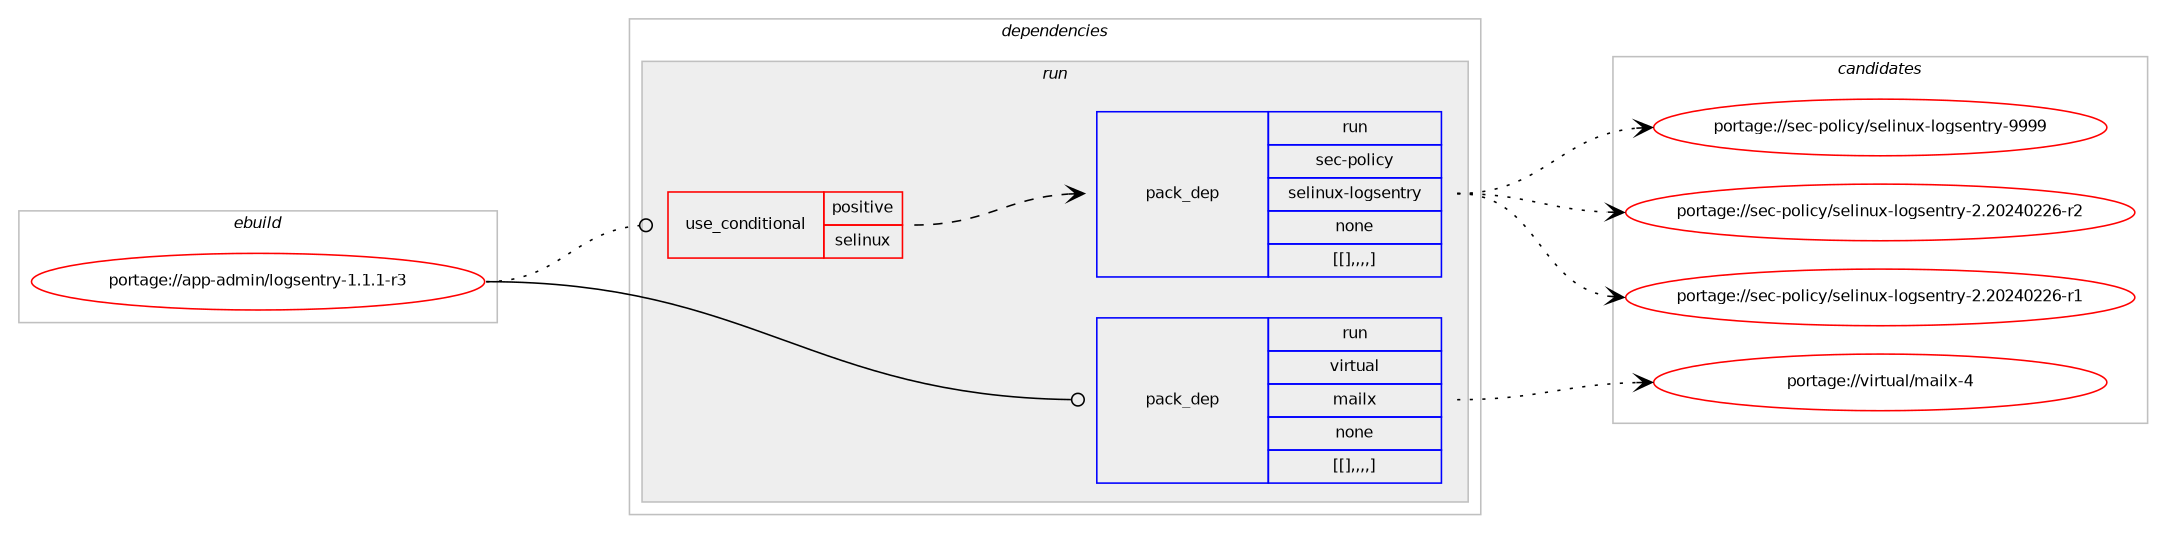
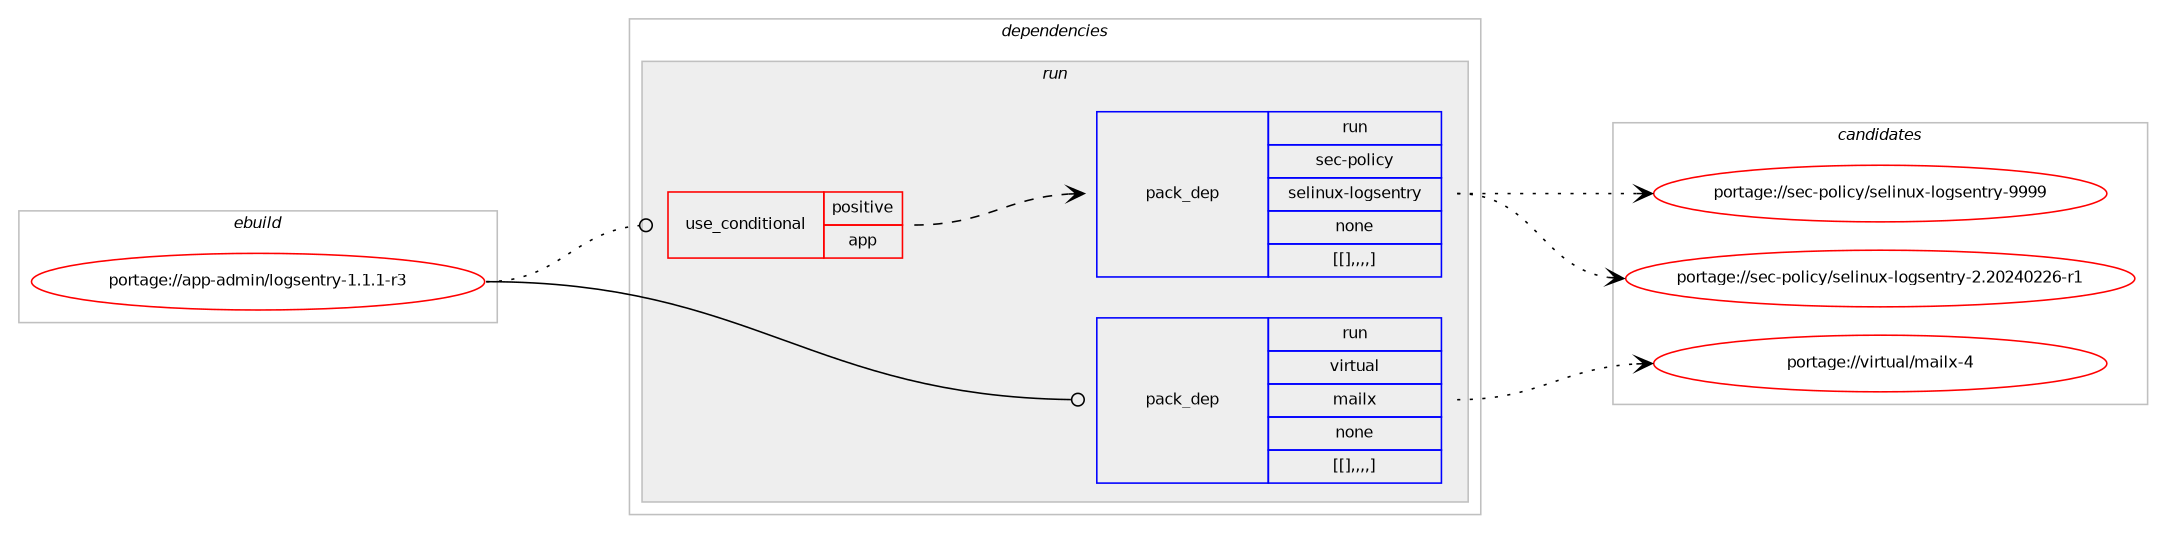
(1880, 212) -> none
(863, 241) -> (863, 241)
